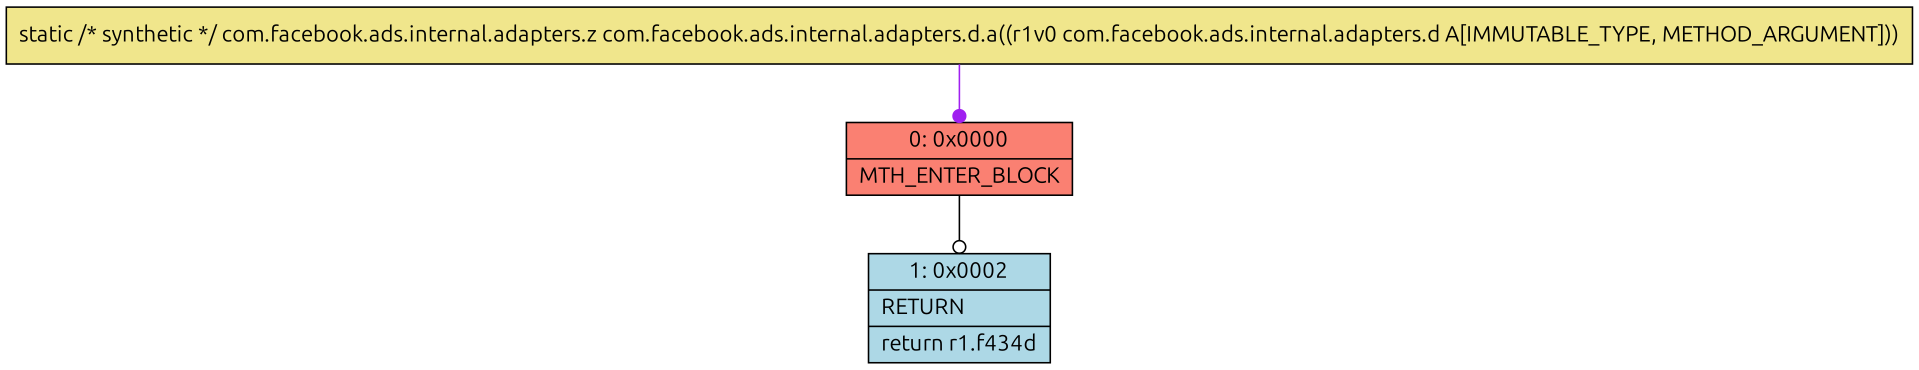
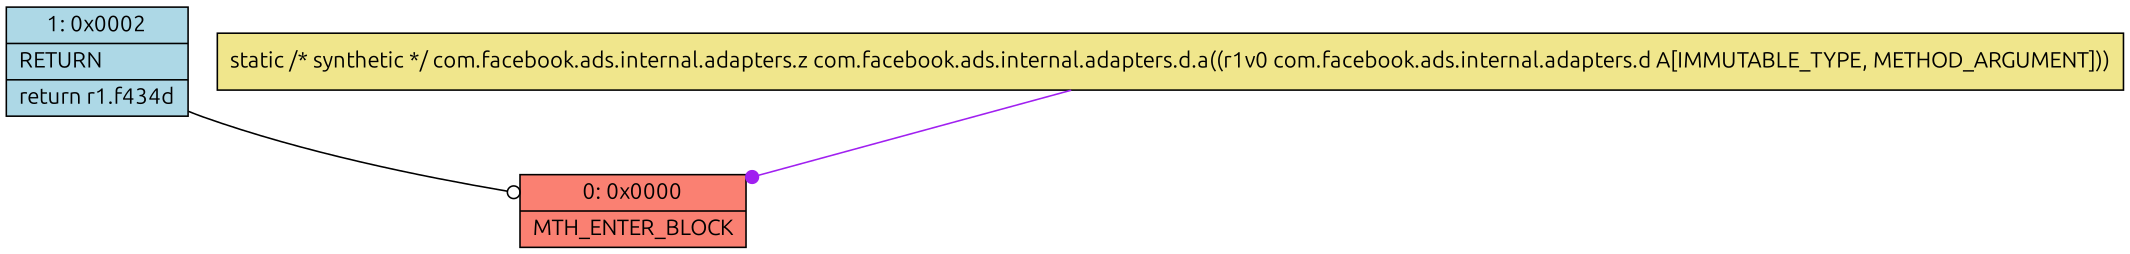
(959, 218) -> (346, 158)
